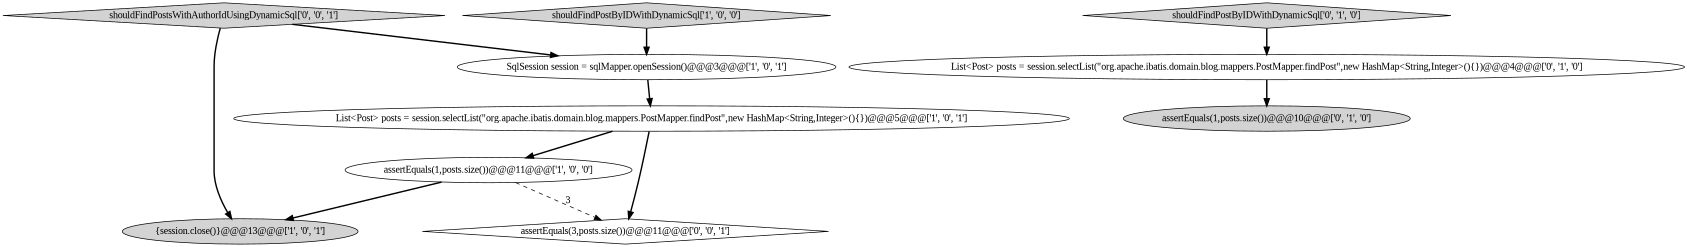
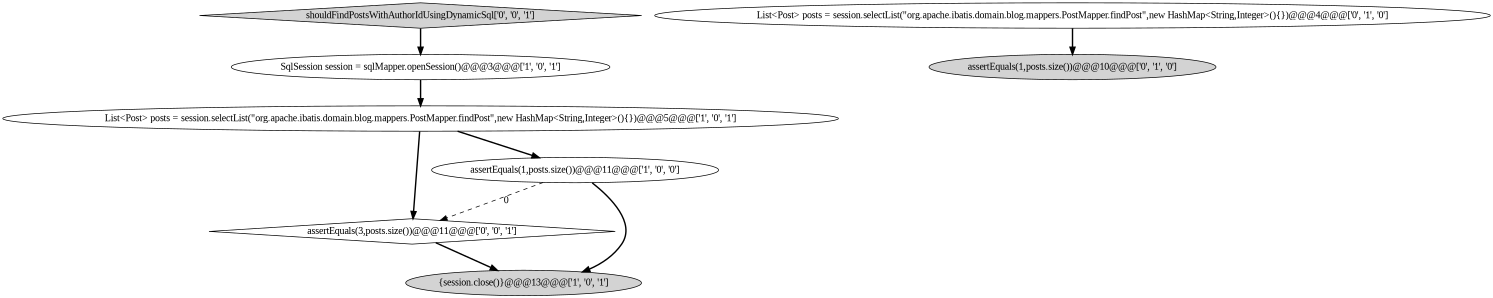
(647, 16) -> none
(1267, 16) -> none
(214, 121) -> (463, 255)
(568, 201) -> (506, 201)
